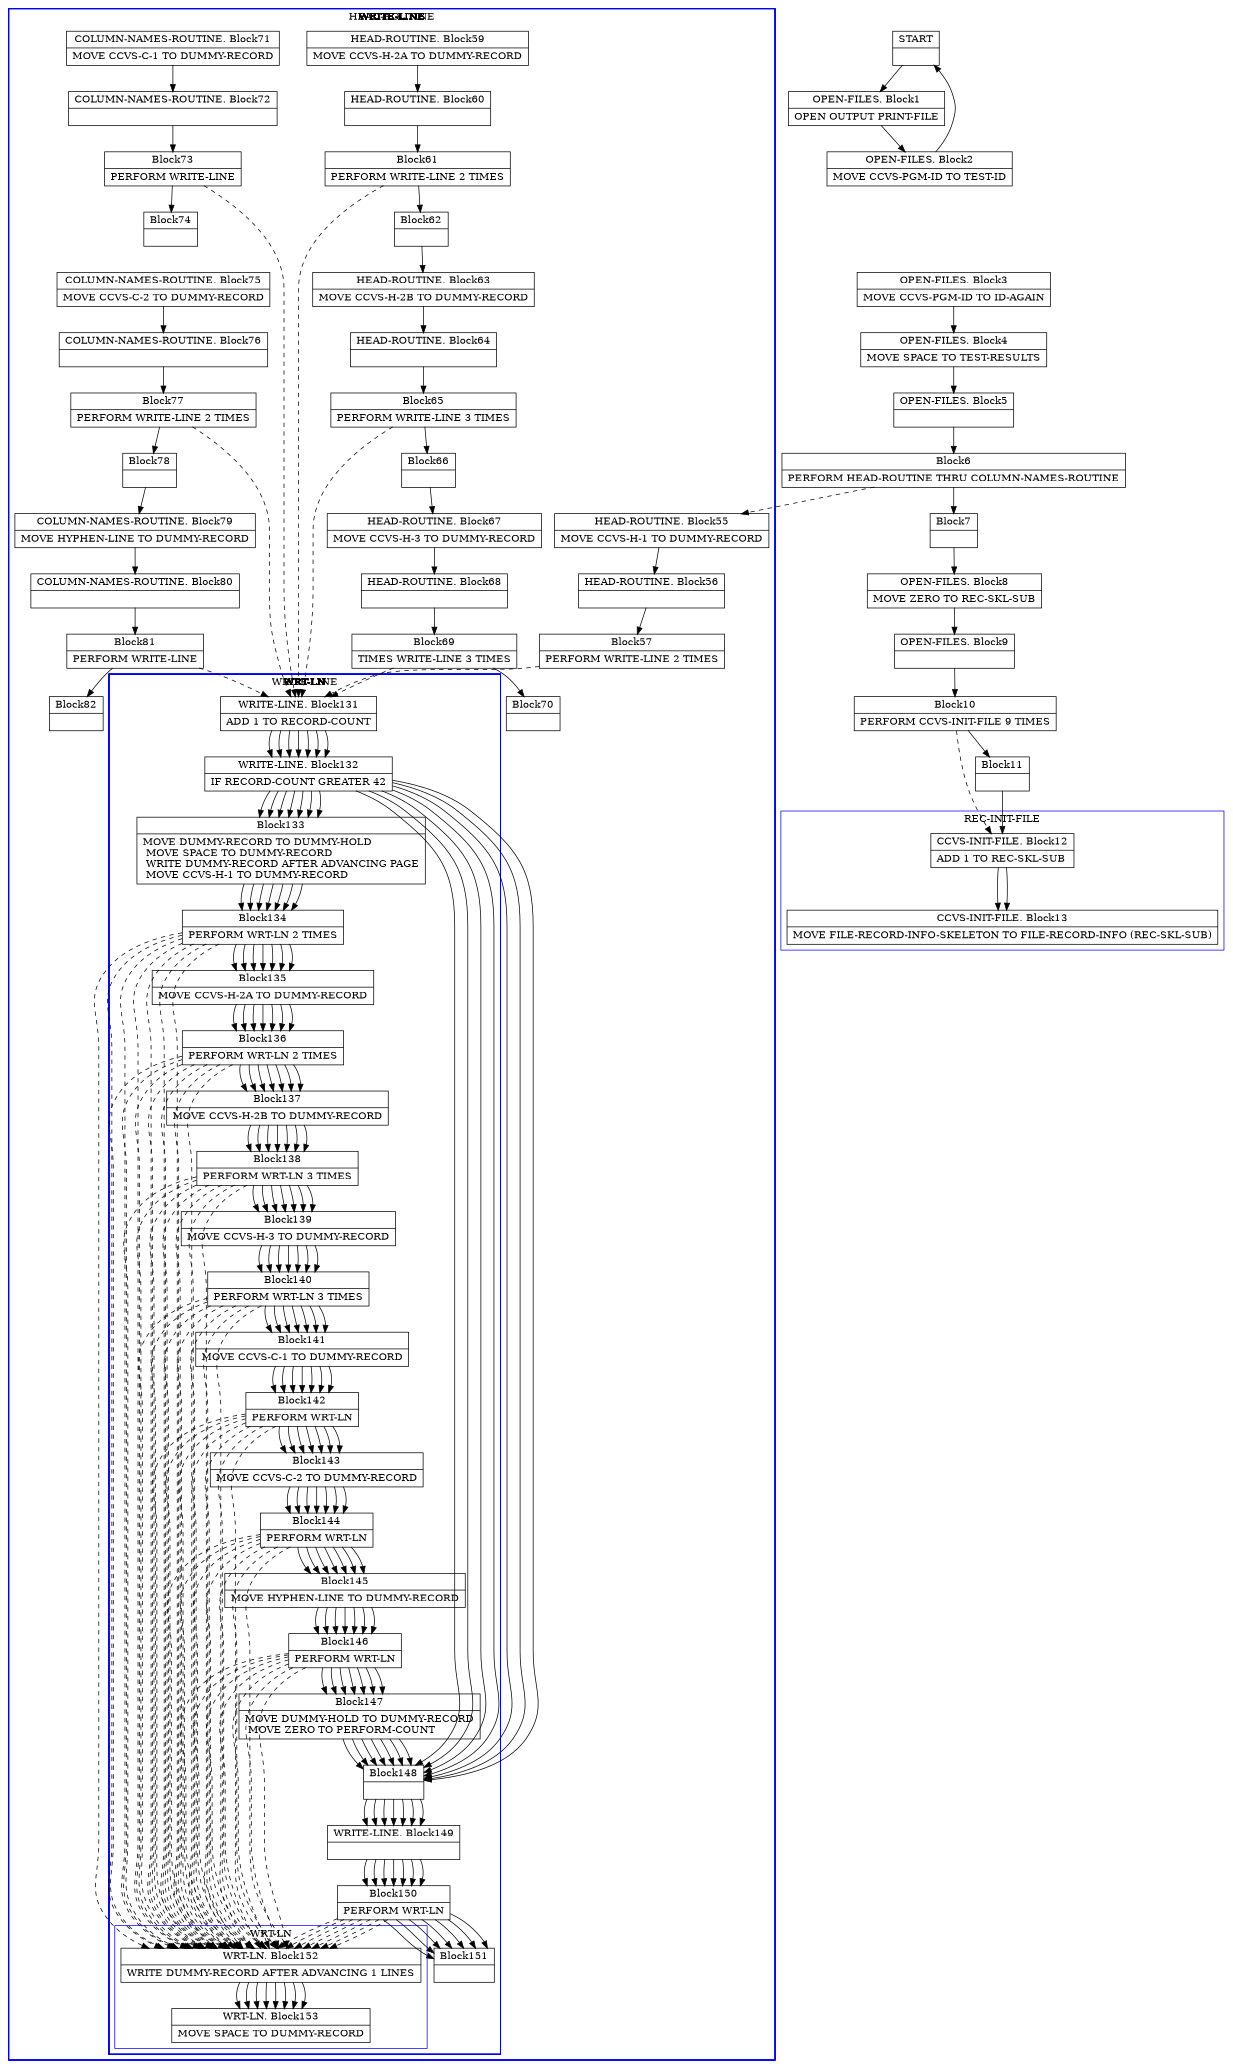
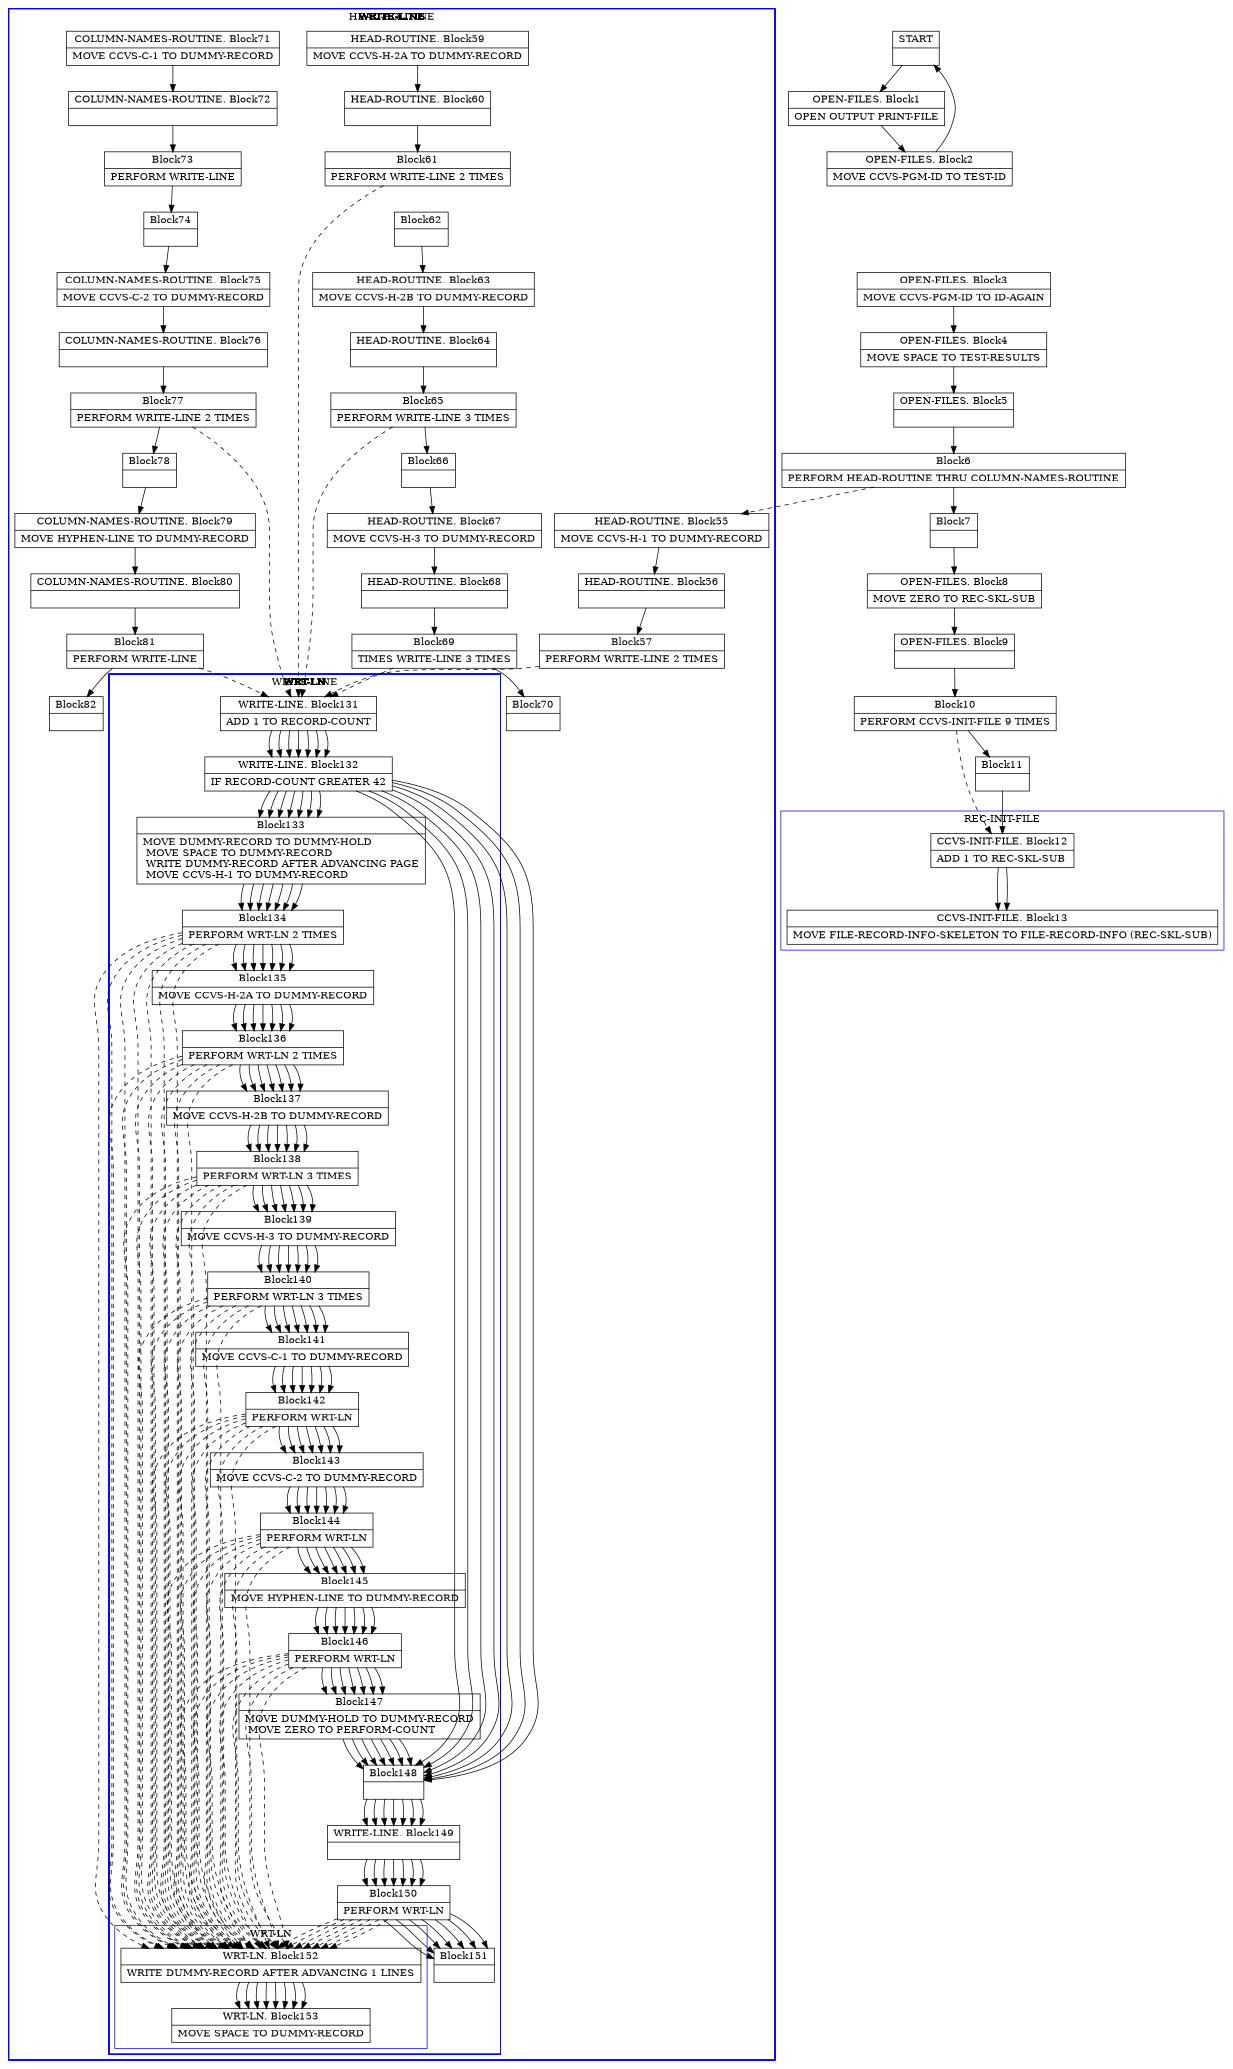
(419, 195) -> none
none -> (168, 256)
(284, 421) -> none
